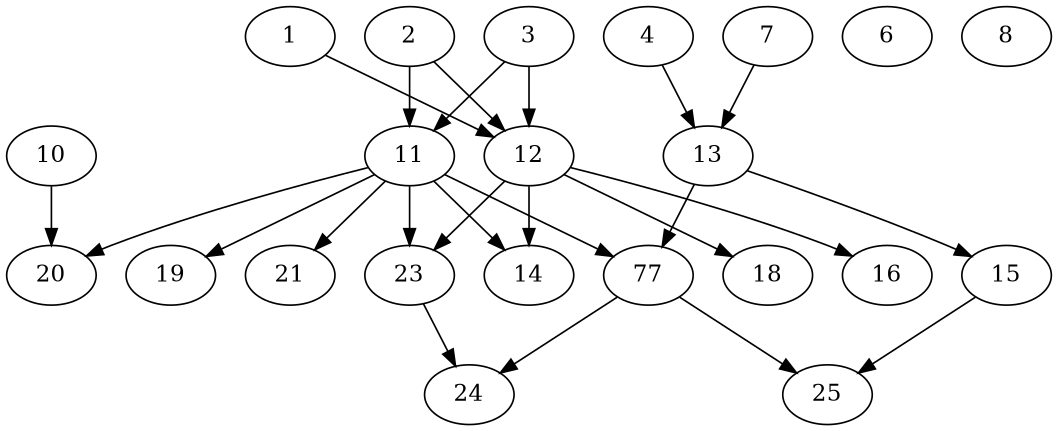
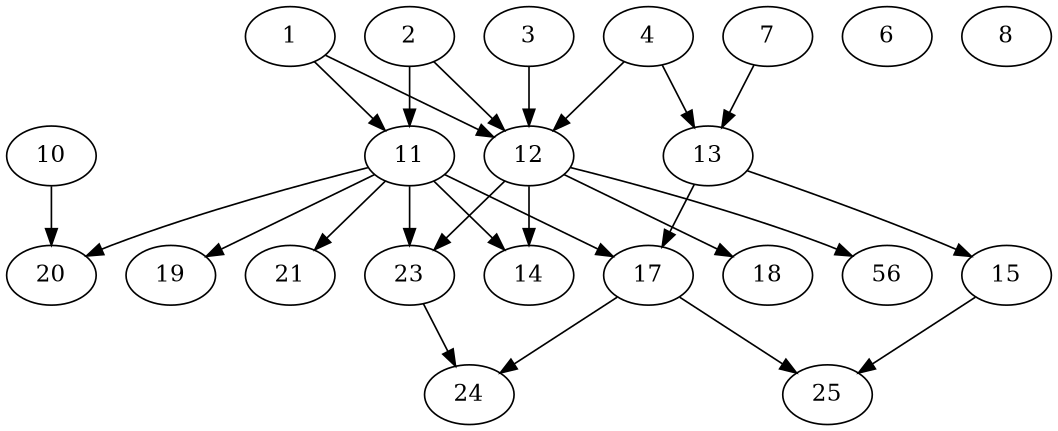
(477, 89) -> (344, 90)
none -> (595, 90)
(648, 275) -> (648, 275)
(887, 275) -> (887, 275)
